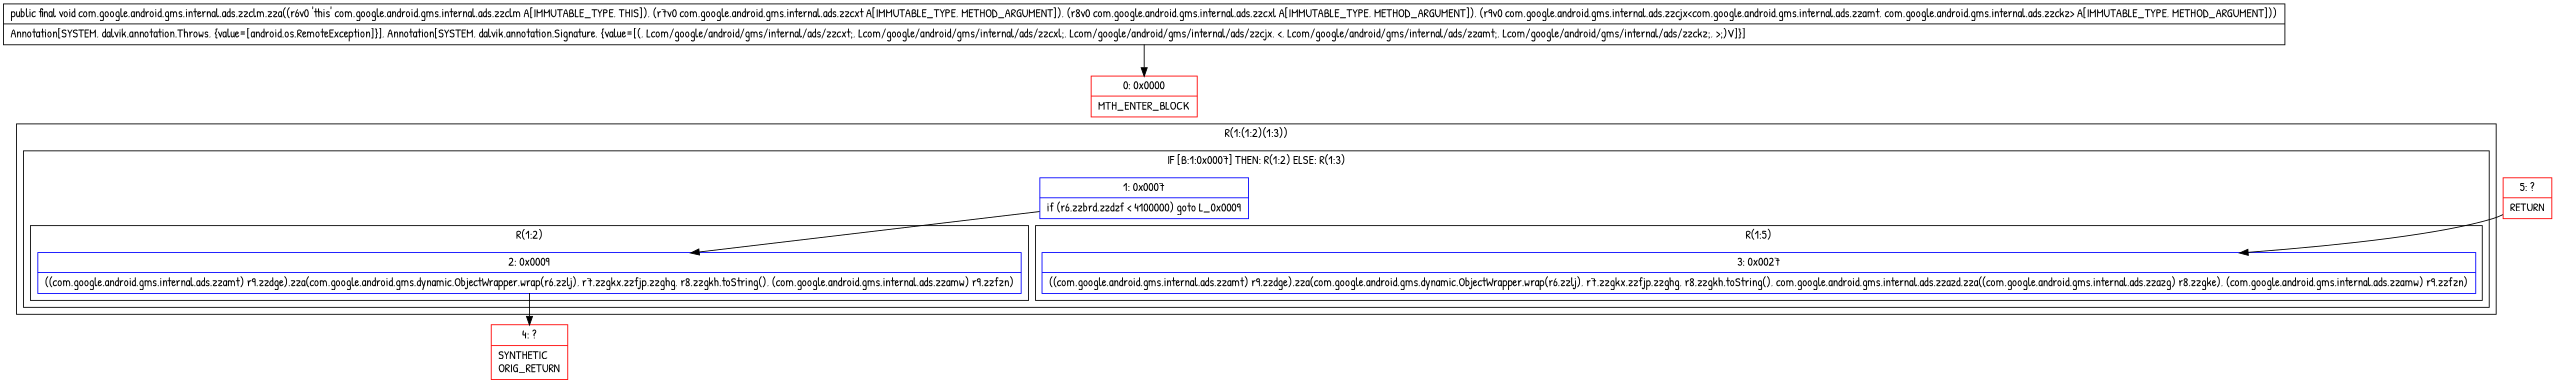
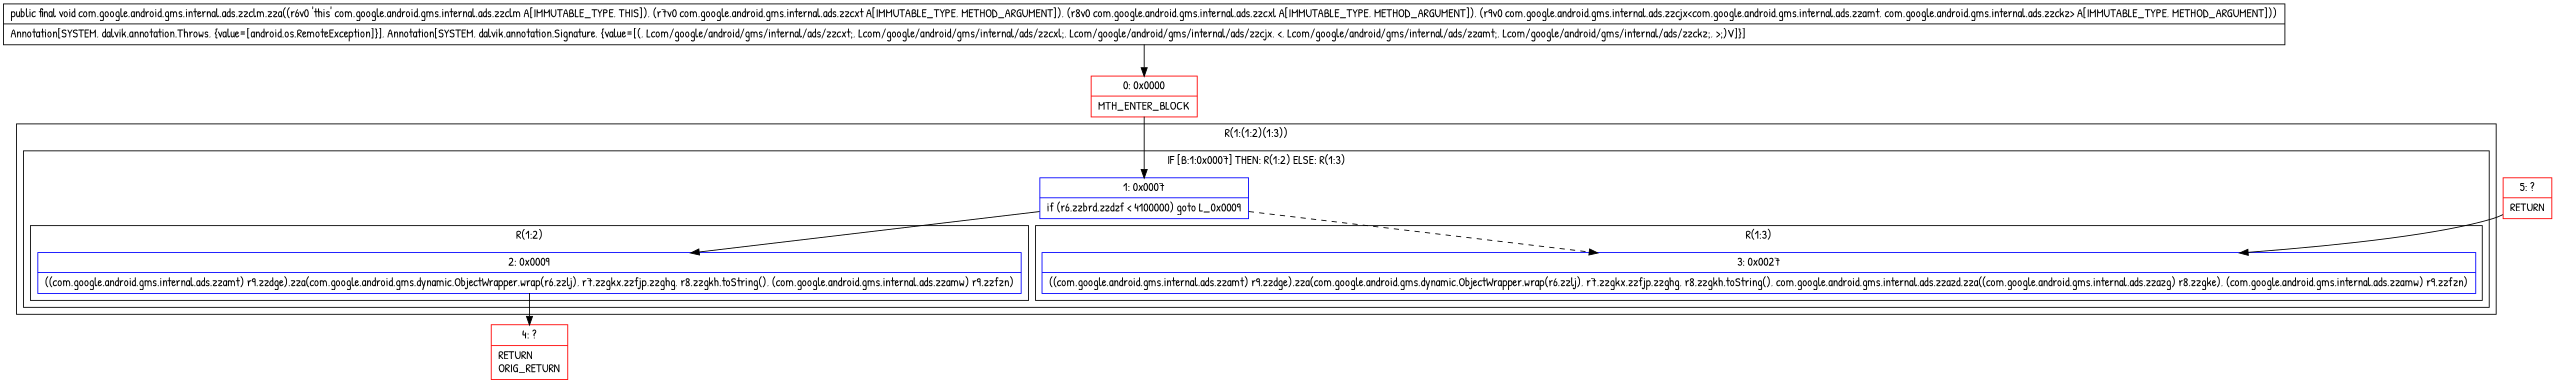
none -> (1144, 143)
none -> (1419, 232)
(1759, 236) -> (1759, 236)
(523, 356) -> (516, 356)
